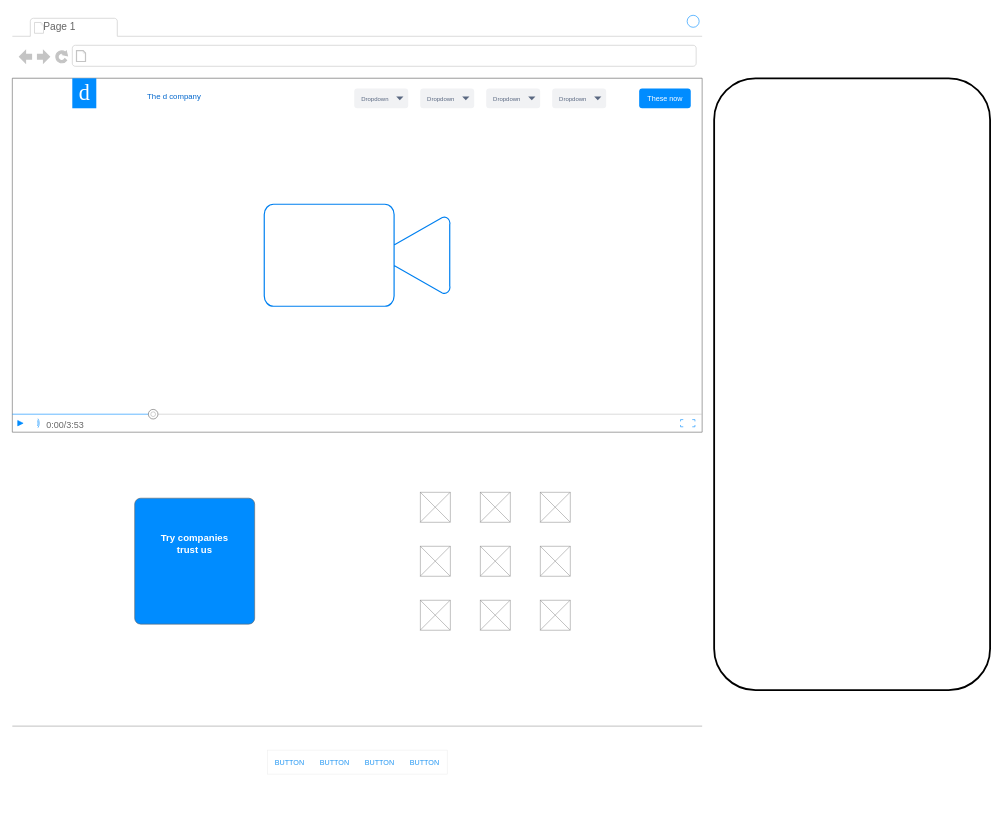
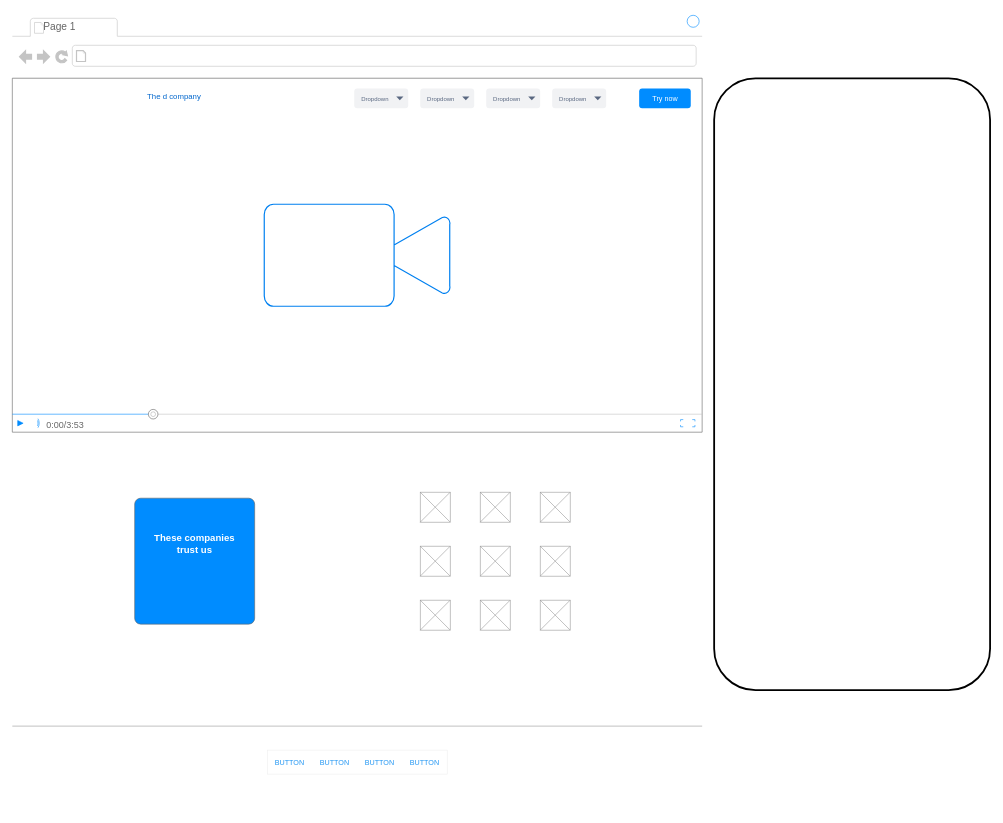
(84, 93) -> none
(665, 99) -> (665, 99)
(195, 544) -> (195, 544)
